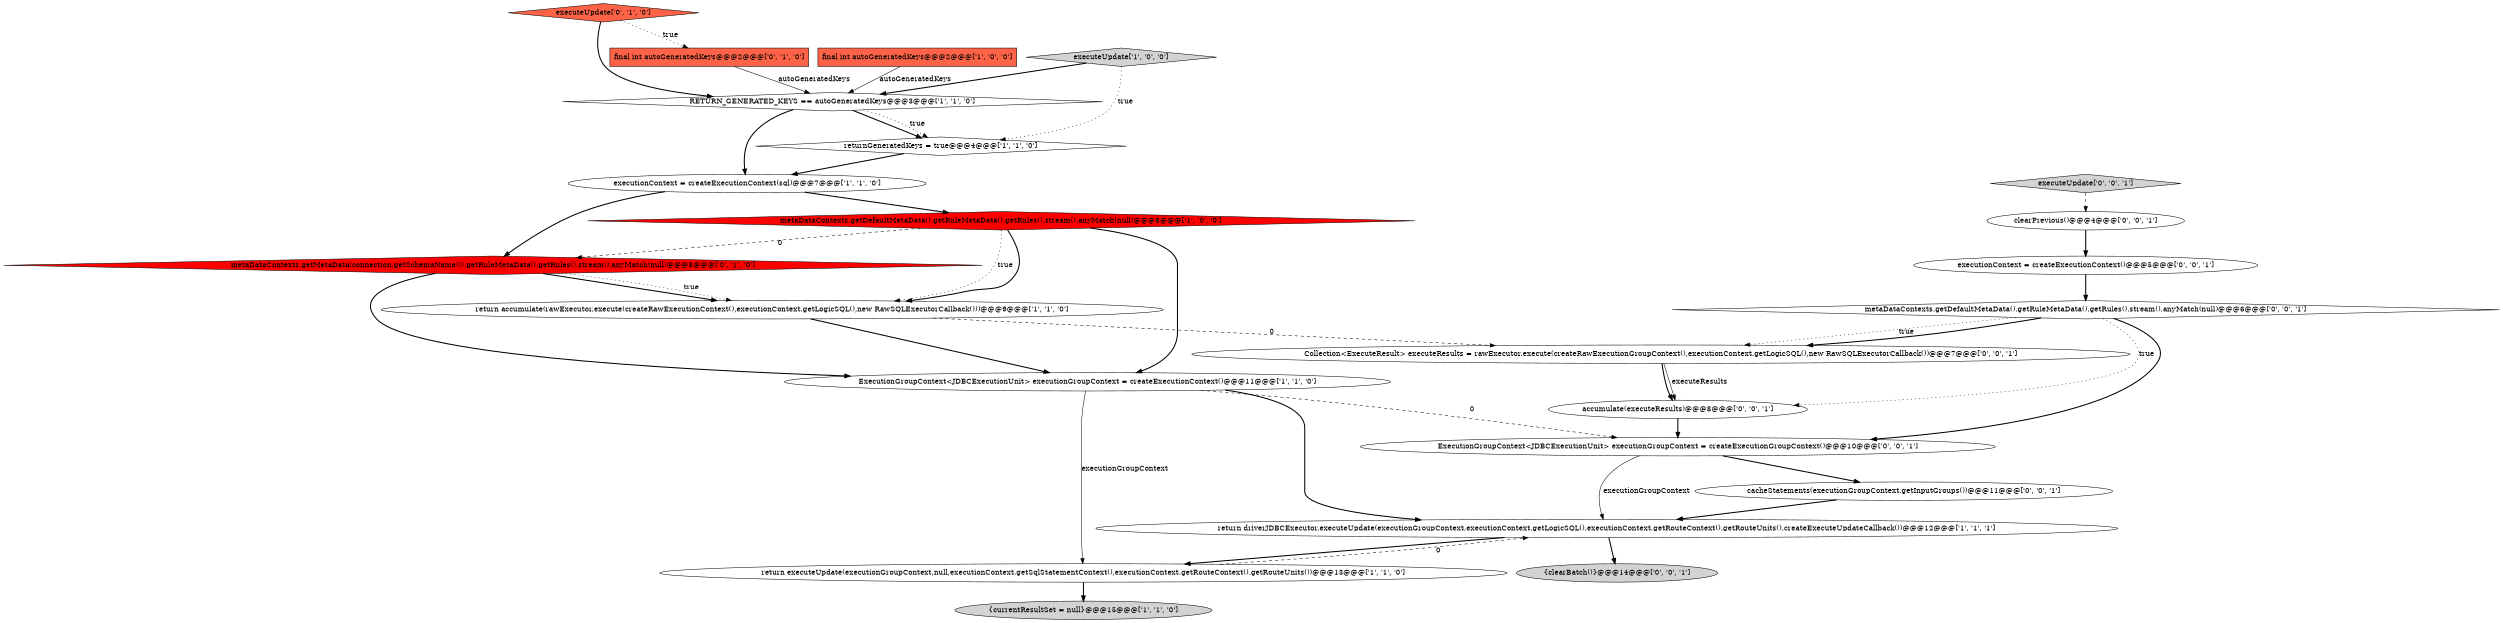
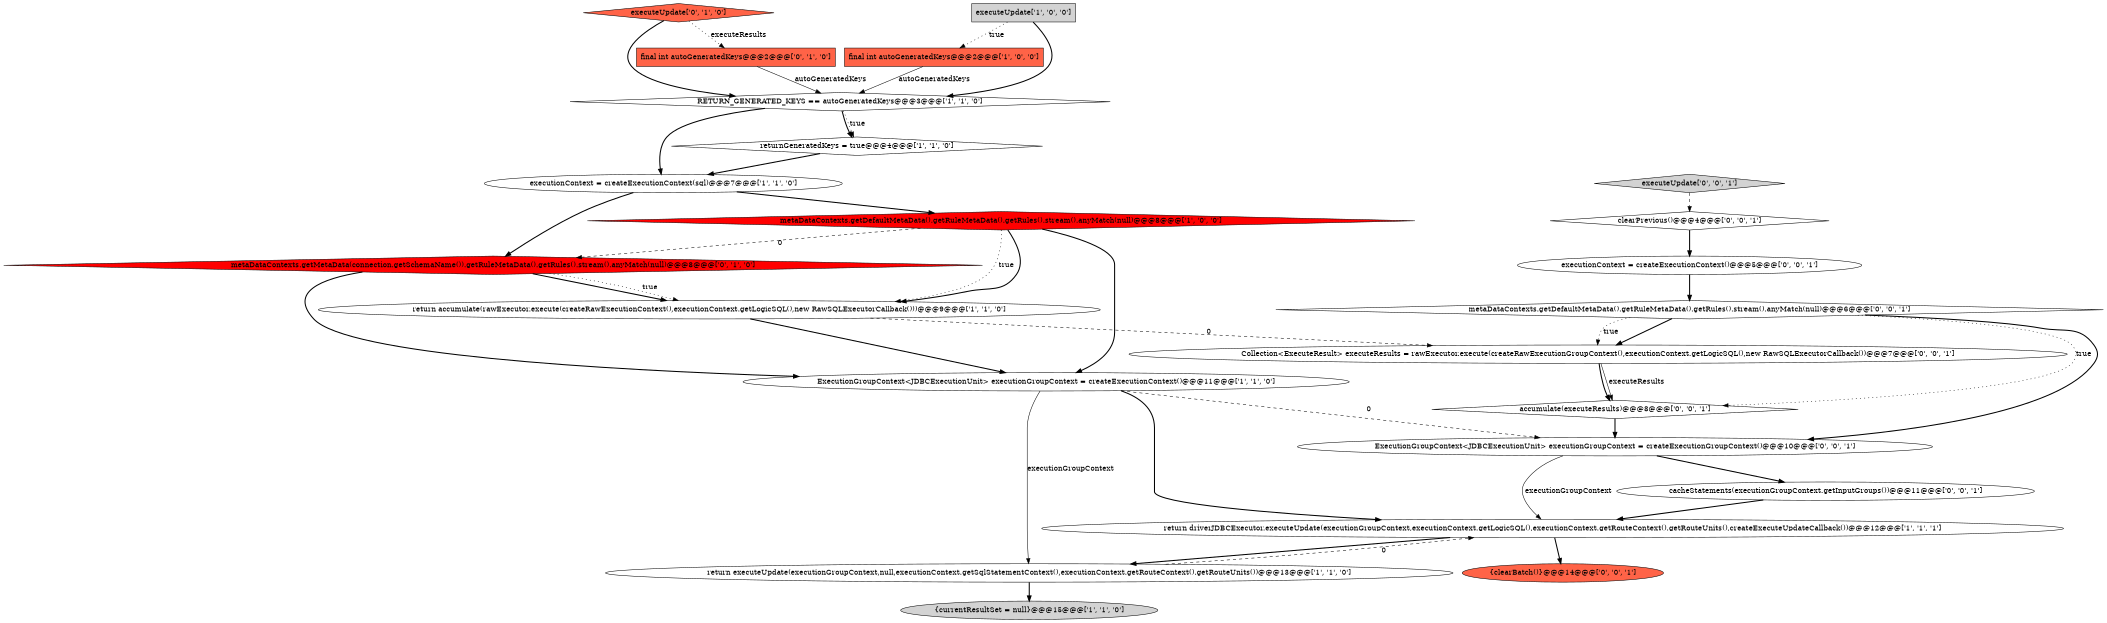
(671, 35) -> (739, 35)
(1121, 57) -> (1024, 13)
(1081, 124) -> (986, 34)
(2086, 221) -> (1690, 221)
(1678, 409) -> (1615, 409)
(1617, 573) -> (1563, 573)
